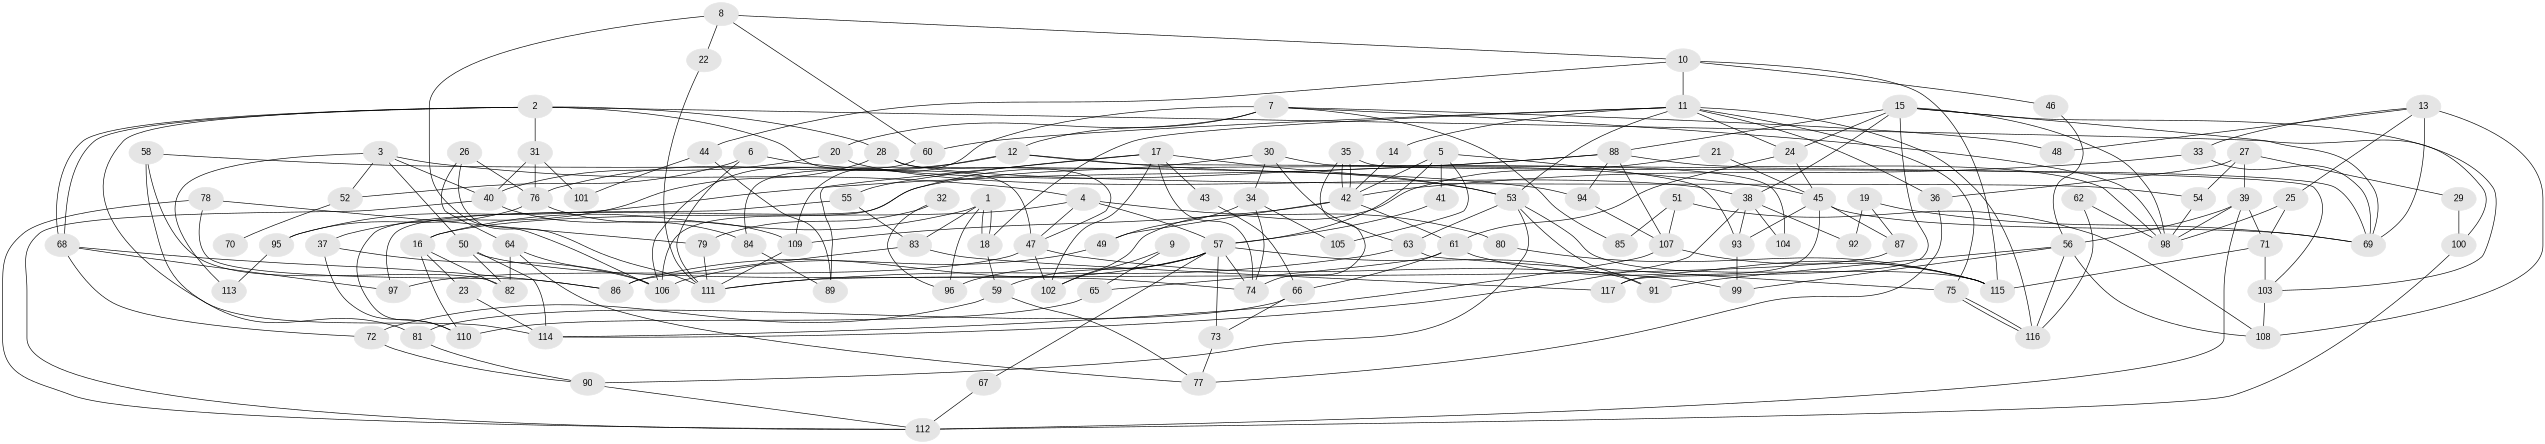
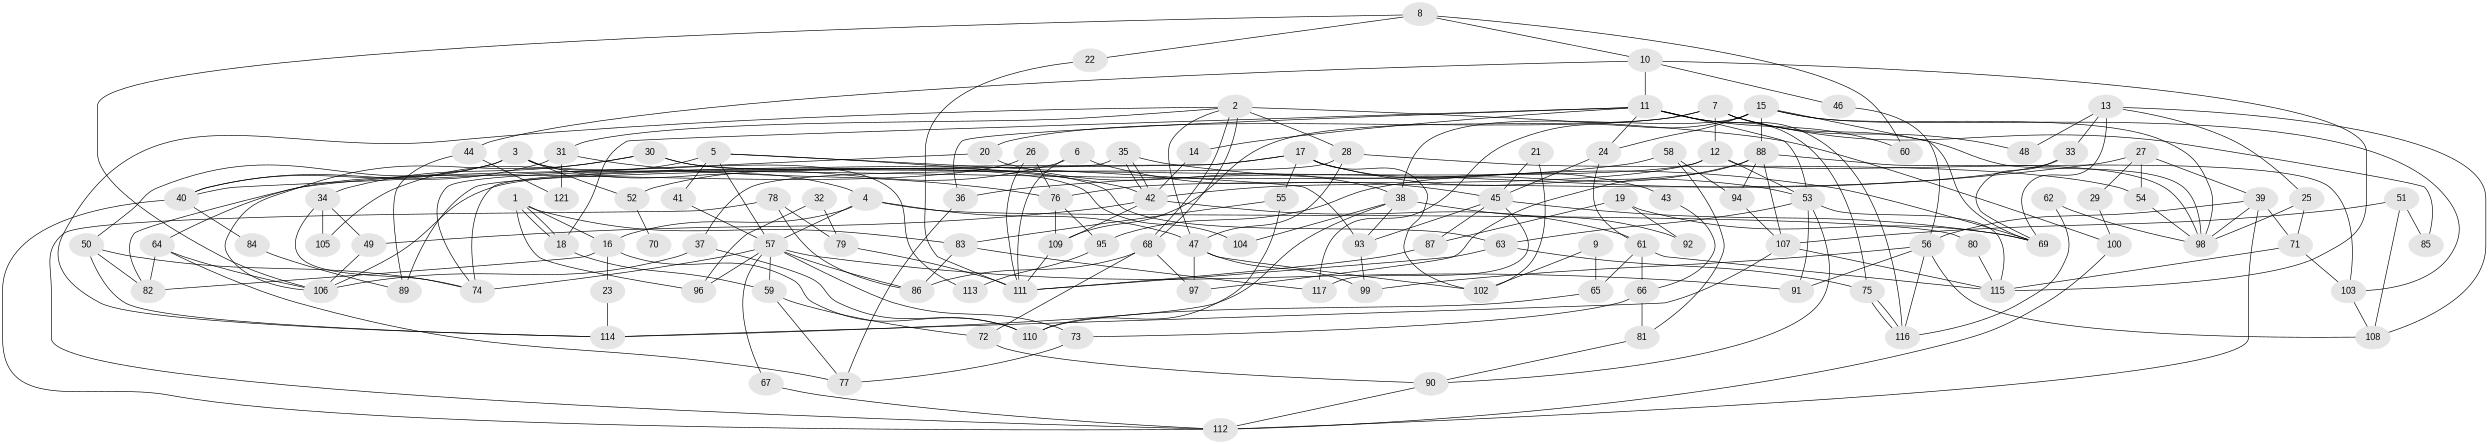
(758, 185) -> none
(581, 199) -> (561, 199)
